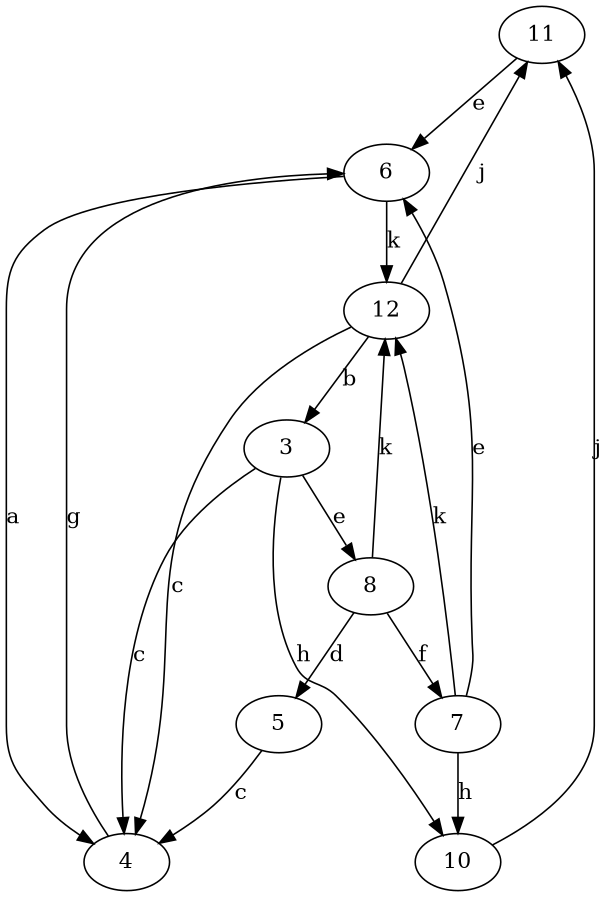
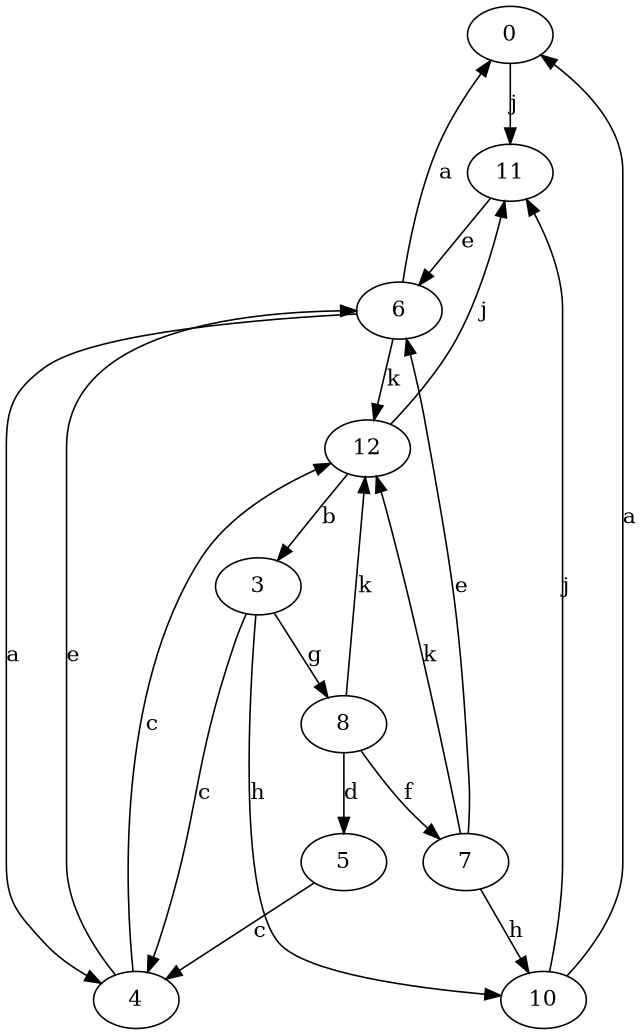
none -> (510, 35)
(184, 510) -> (149, 687)
(74, 517) -> (74, 655)
(340, 517) -> (315, 655)
